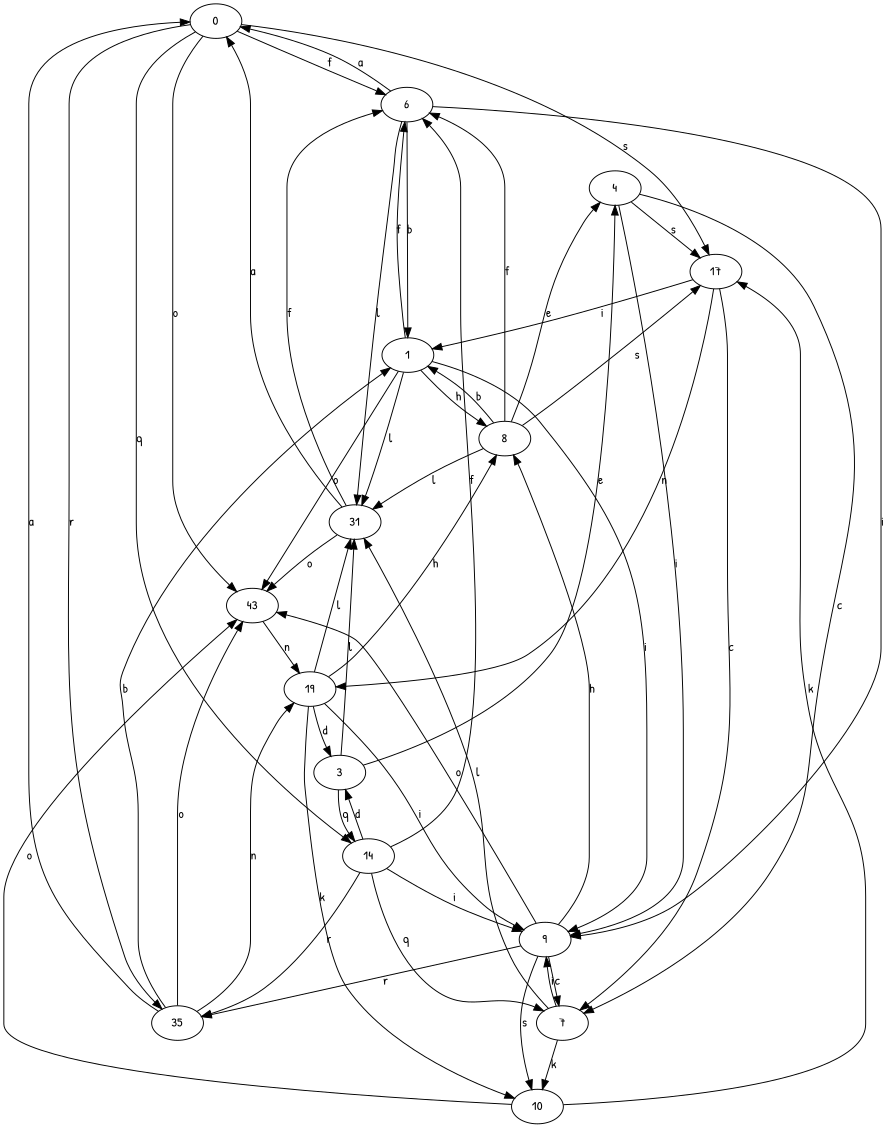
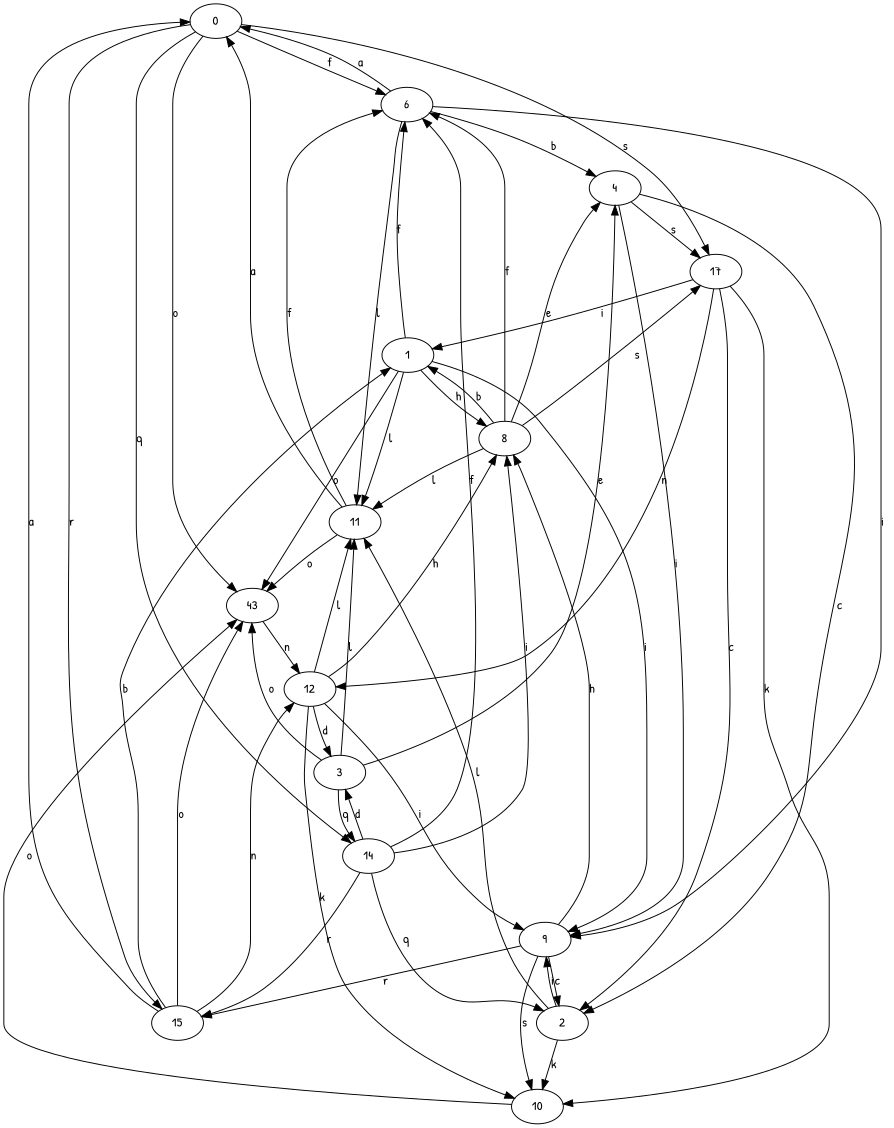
(407, 225) -> (511, 136)
(355, 522) -> (355, 522)
(310, 689) -> (310, 689)
(431, 747) -> (269, 706)
(844, 804) -> (790, 792)
(448, 903) -> (527, 701)
(178, 1023) -> (178, 1023)
(562, 1023) -> (562, 1023)
